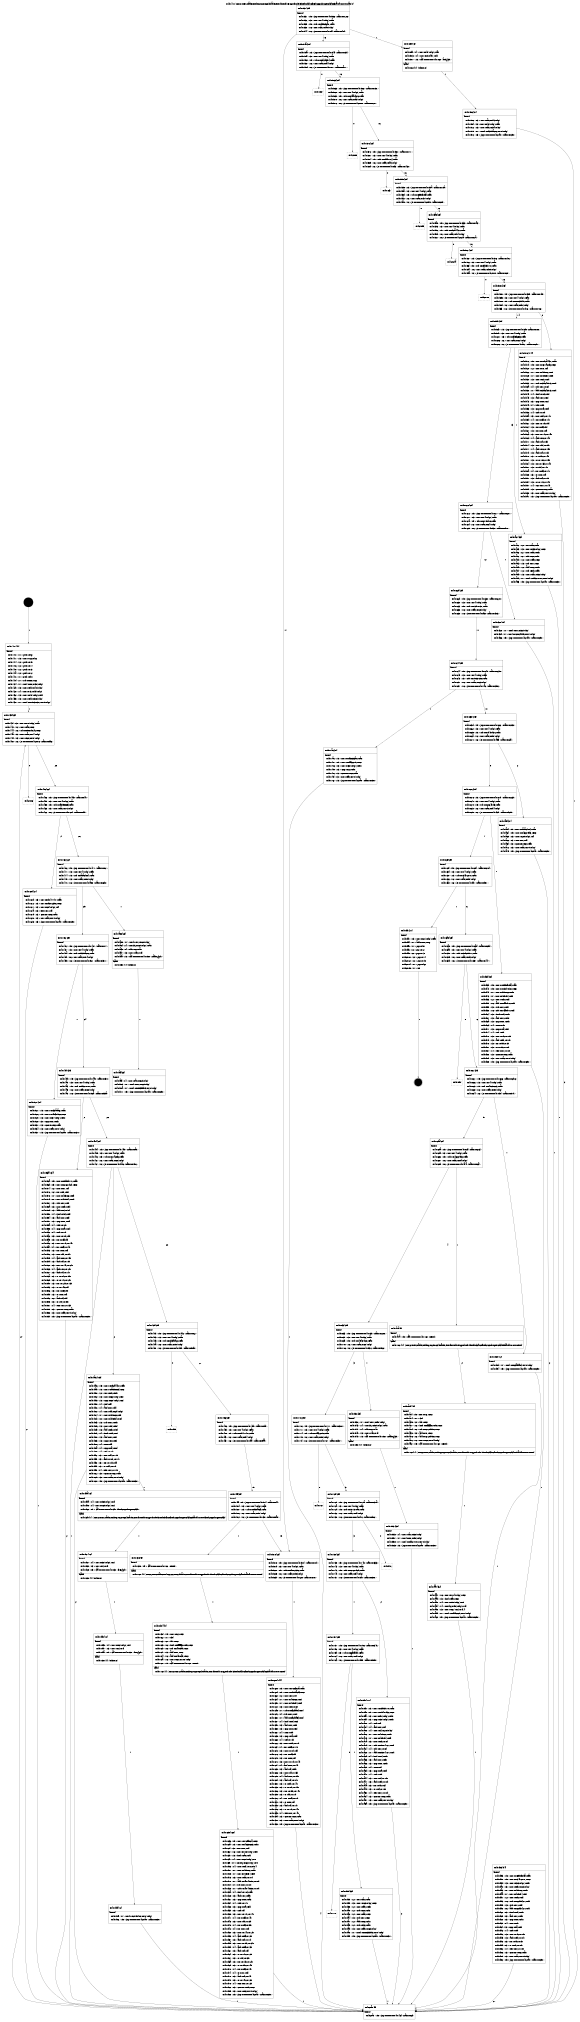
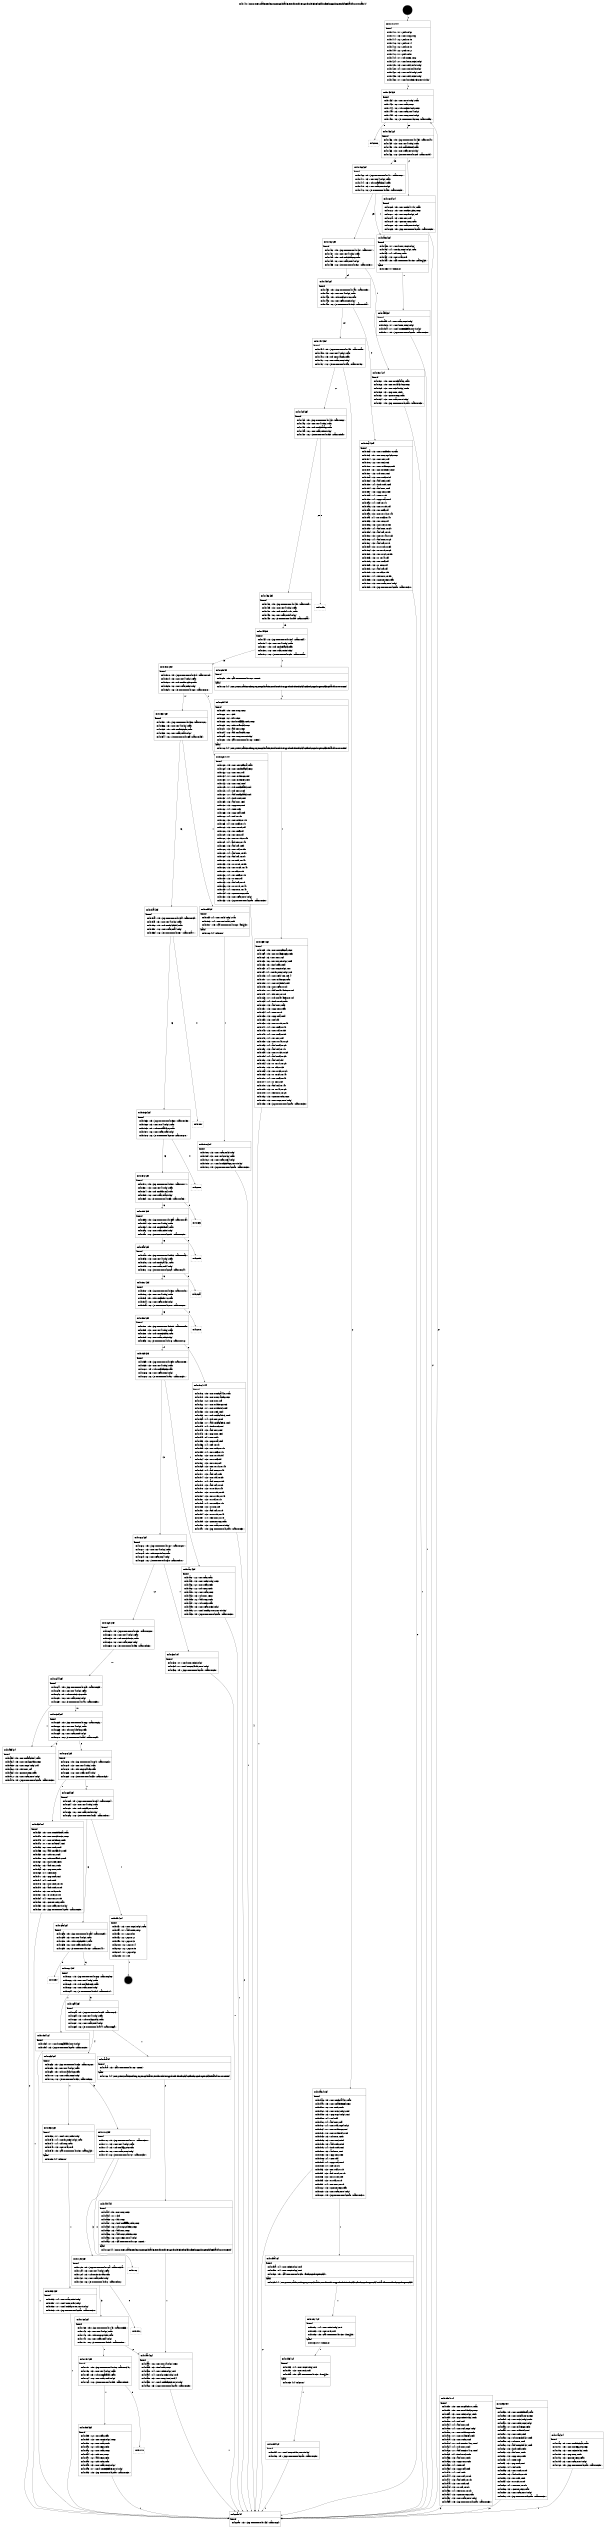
(416, 718) -> (39, 1724)
(284, 791) -> (183, 701)
(383, 1637) -> (132, 2350)
(70, 1727) -> (426, 1491)
